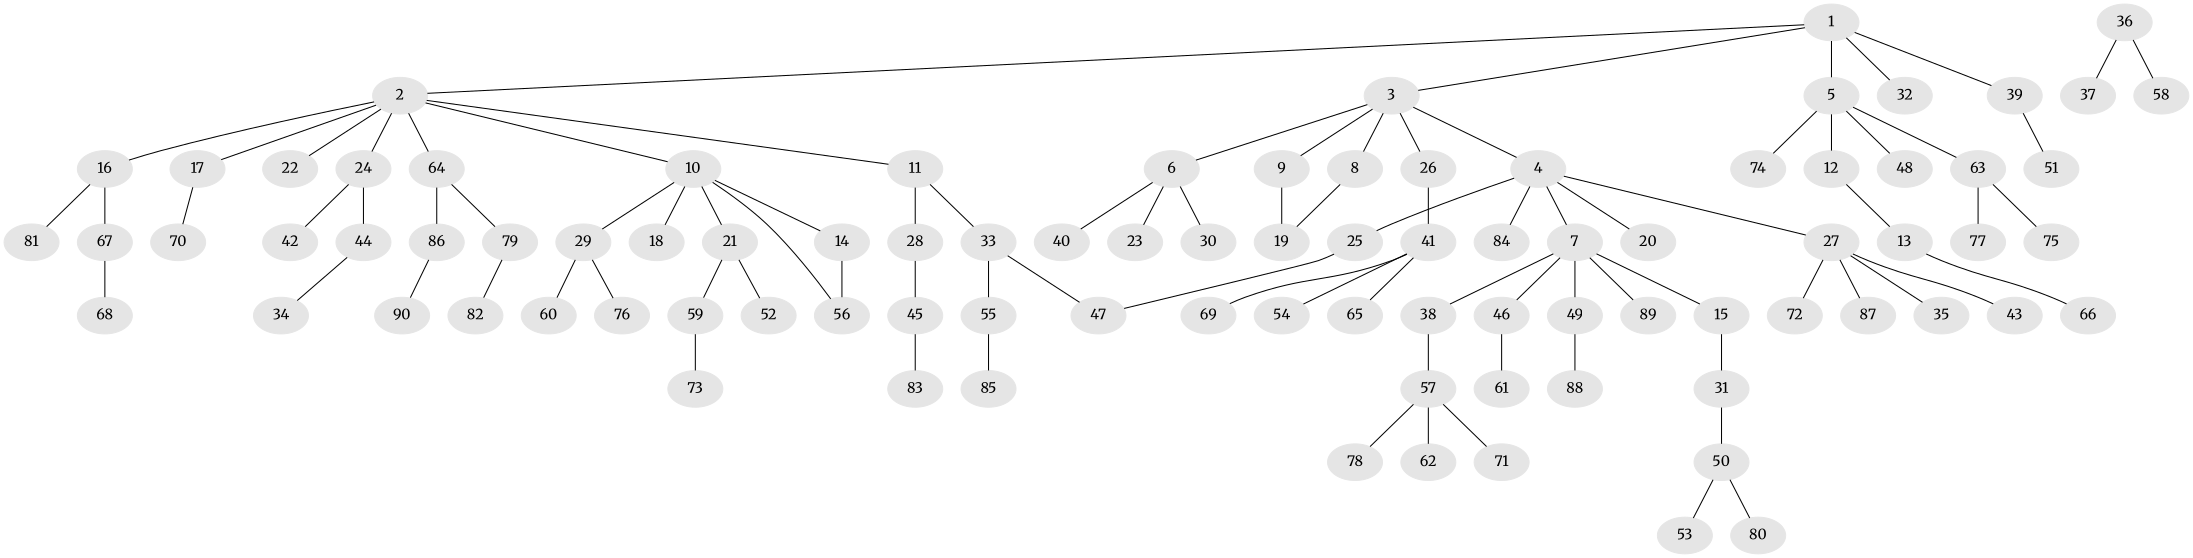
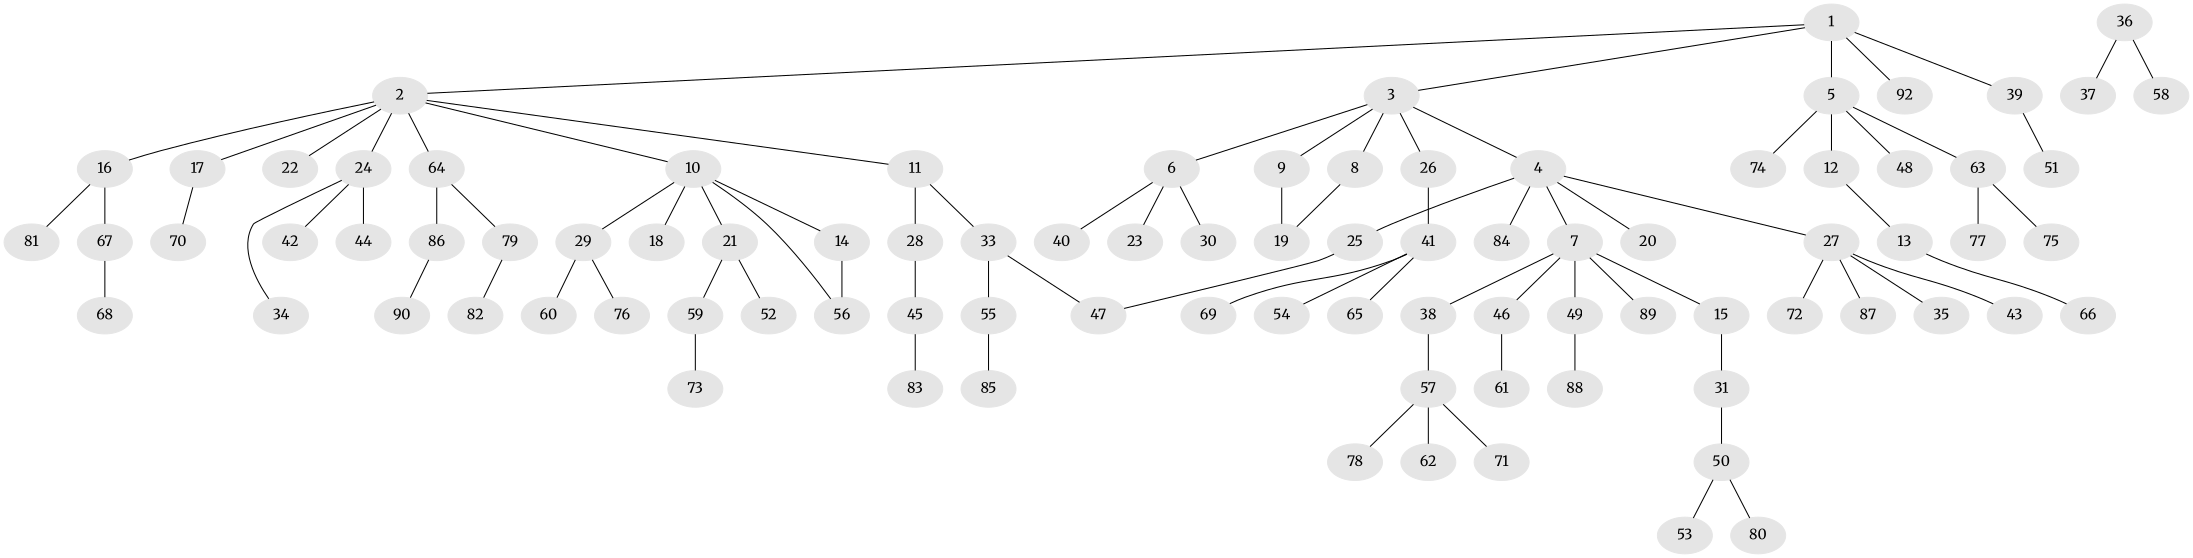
(1905, 96) -> (1905, 96)
(322, 279) -> (261, 220)
